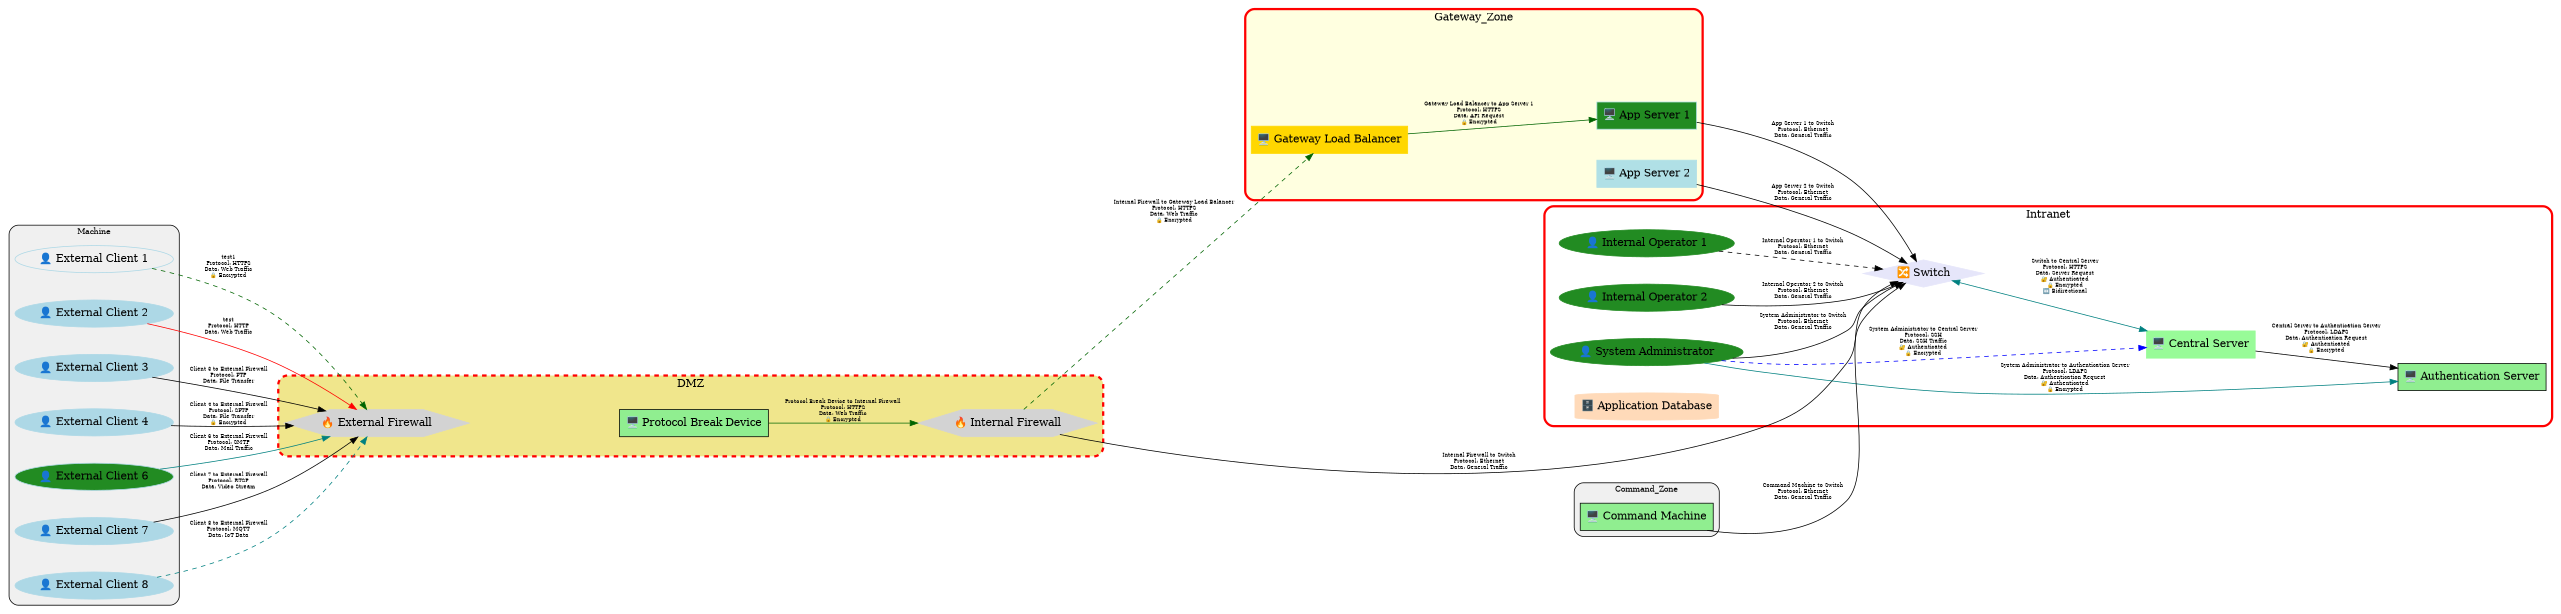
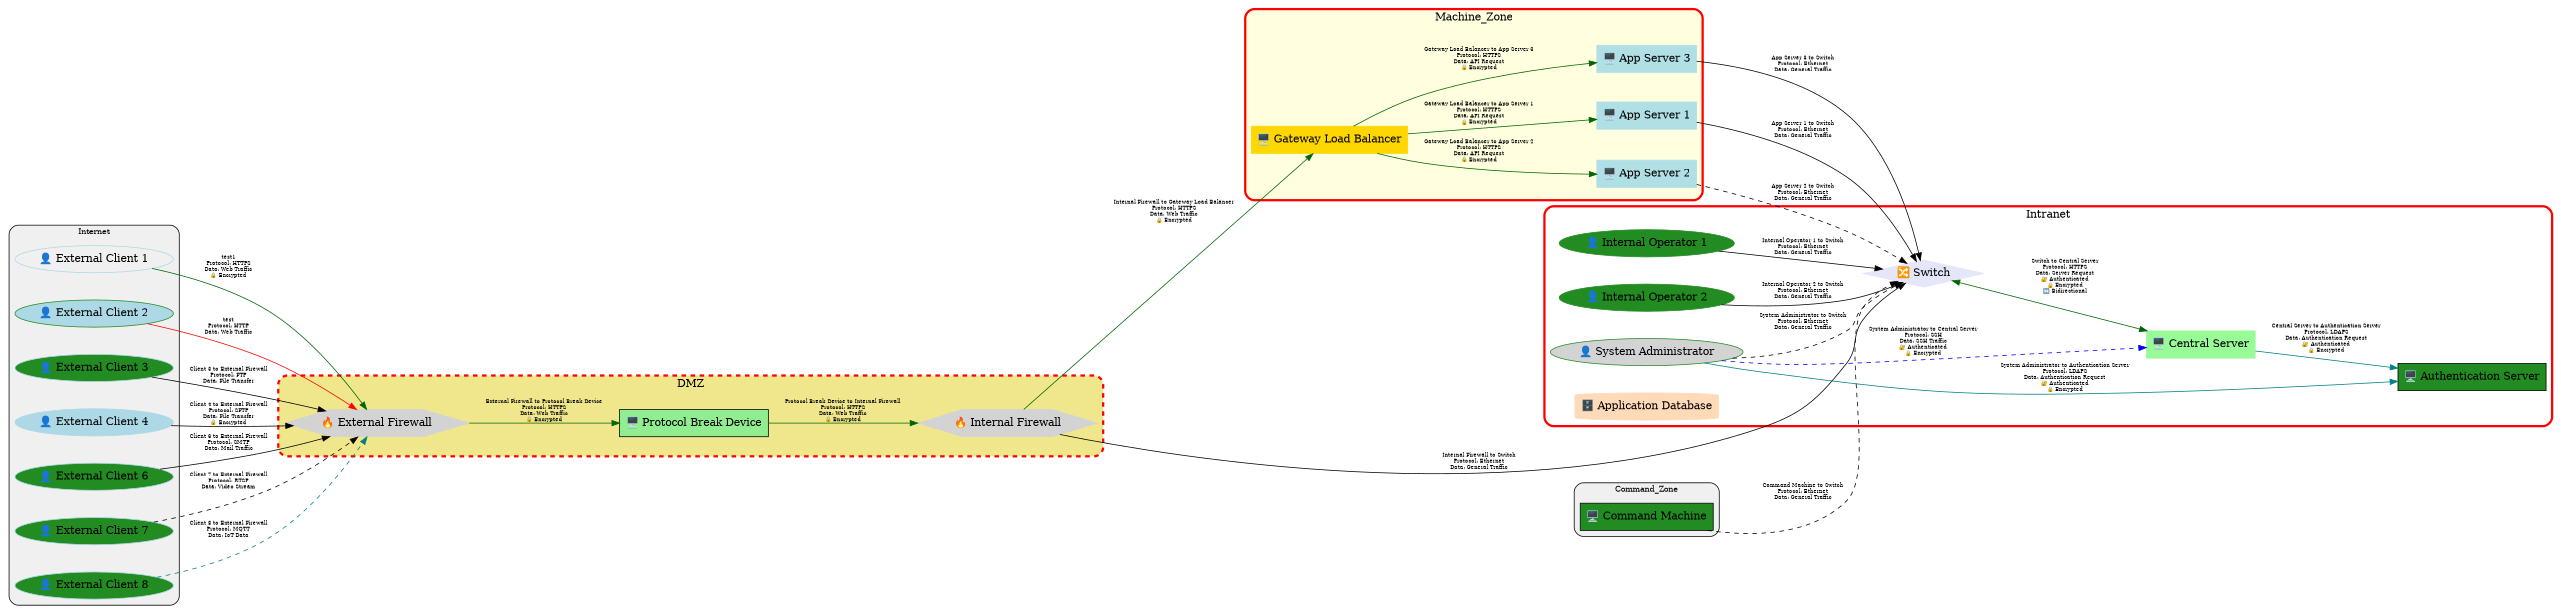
(1474, 18) -> (1474, 18)
none -> (1647, 59)
(1647, 116) -> (1647, 116)
none -> (1483, 170)
(1801, 214) -> (1801, 214)
(94, 232) -> (94, 232)
(1797, 260) -> (1797, 260)
(1165, 284) -> (1165, 284)
(2050, 306) -> (2050, 306)
(272, 313) -> (272, 313)
(94, 314) -> (94, 314)
(1824, 342) -> (1824, 342)
(1647, 352) -> (1647, 352)
(2323, 359) -> (2323, 359)
(94, 368) -> (94, 368)
(2472, 377) -> (2472, 377)
none -> (540, 423)
(242, 457) -> (242, 457)
(1859, 460) -> (1859, 460)
(258, 494) -> (258, 494)
(1647, 517) -> (1647, 517)
(94, 531) -> (94, 531)
(94, 586) -> (94, 586)
